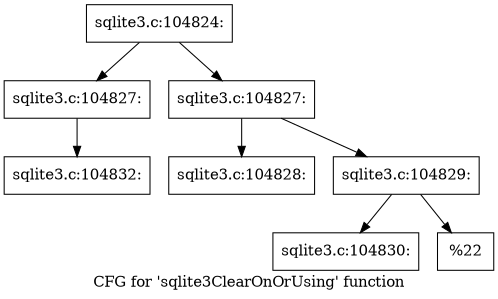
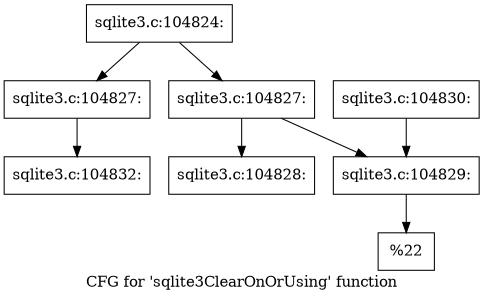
(379, 209) -> (406, 132)
